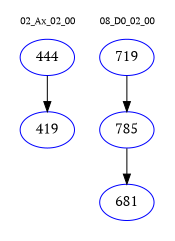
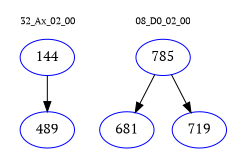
(48, 22) -> (48, 22)
(47, 57) -> (47, 57)
(127, 89) -> (179, 89)
(47, 130) -> (47, 130)
